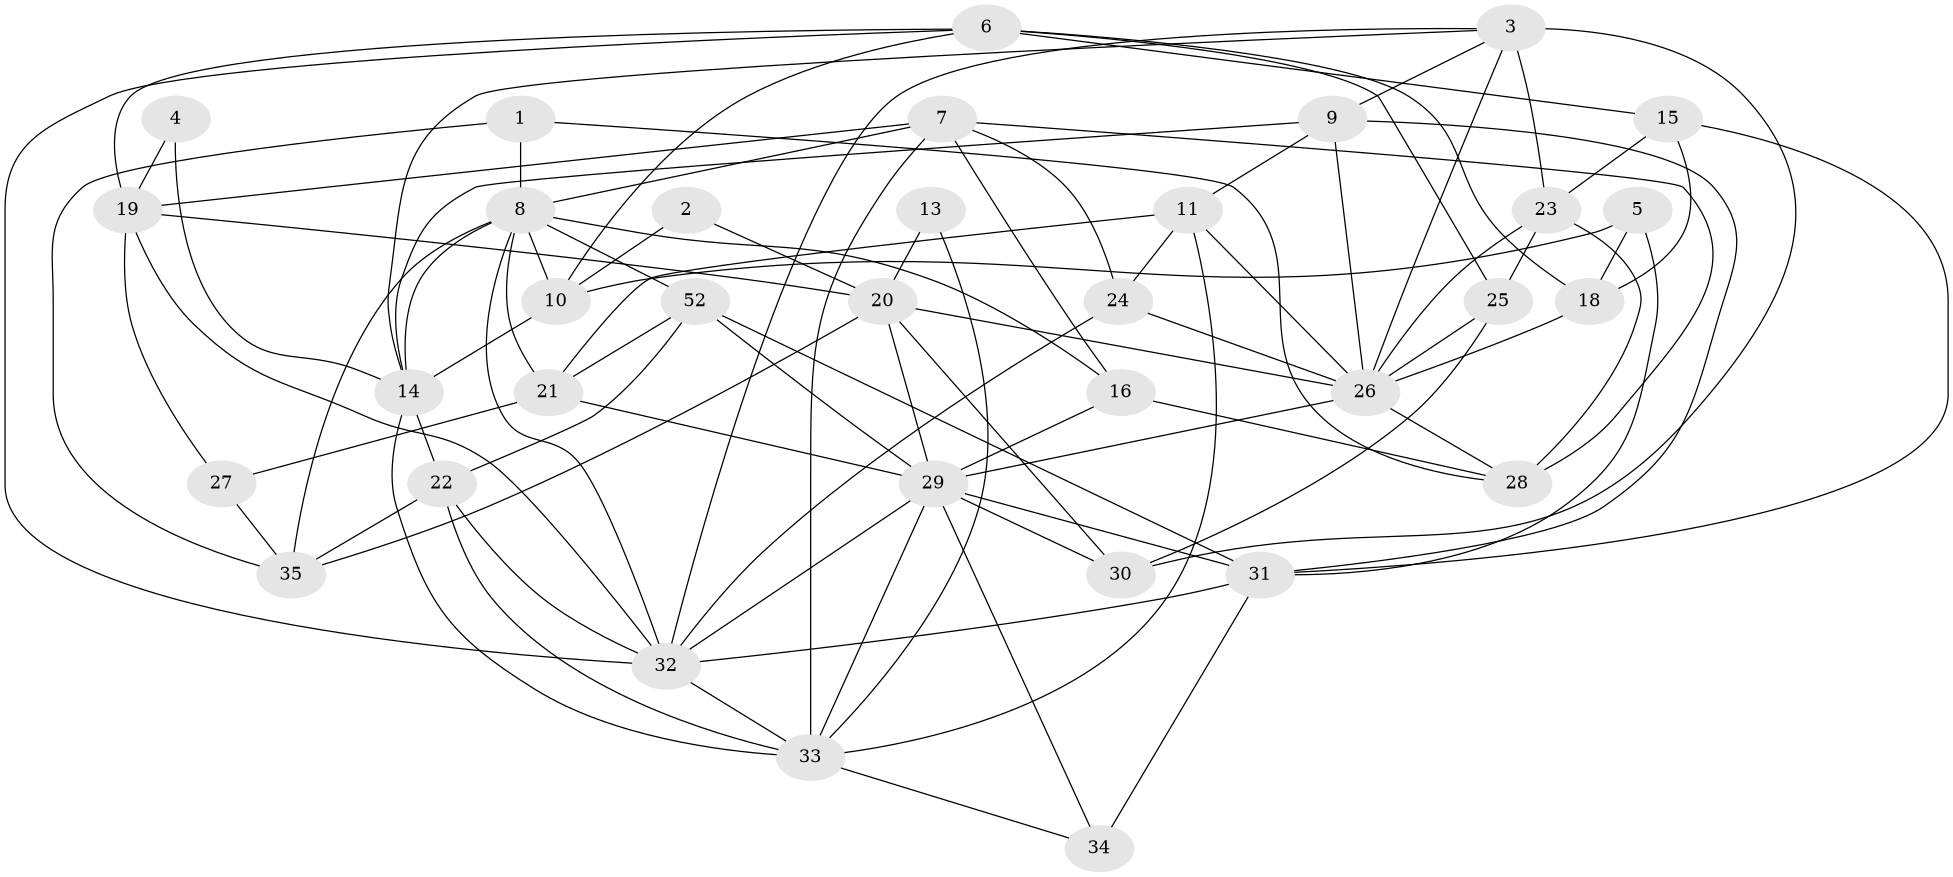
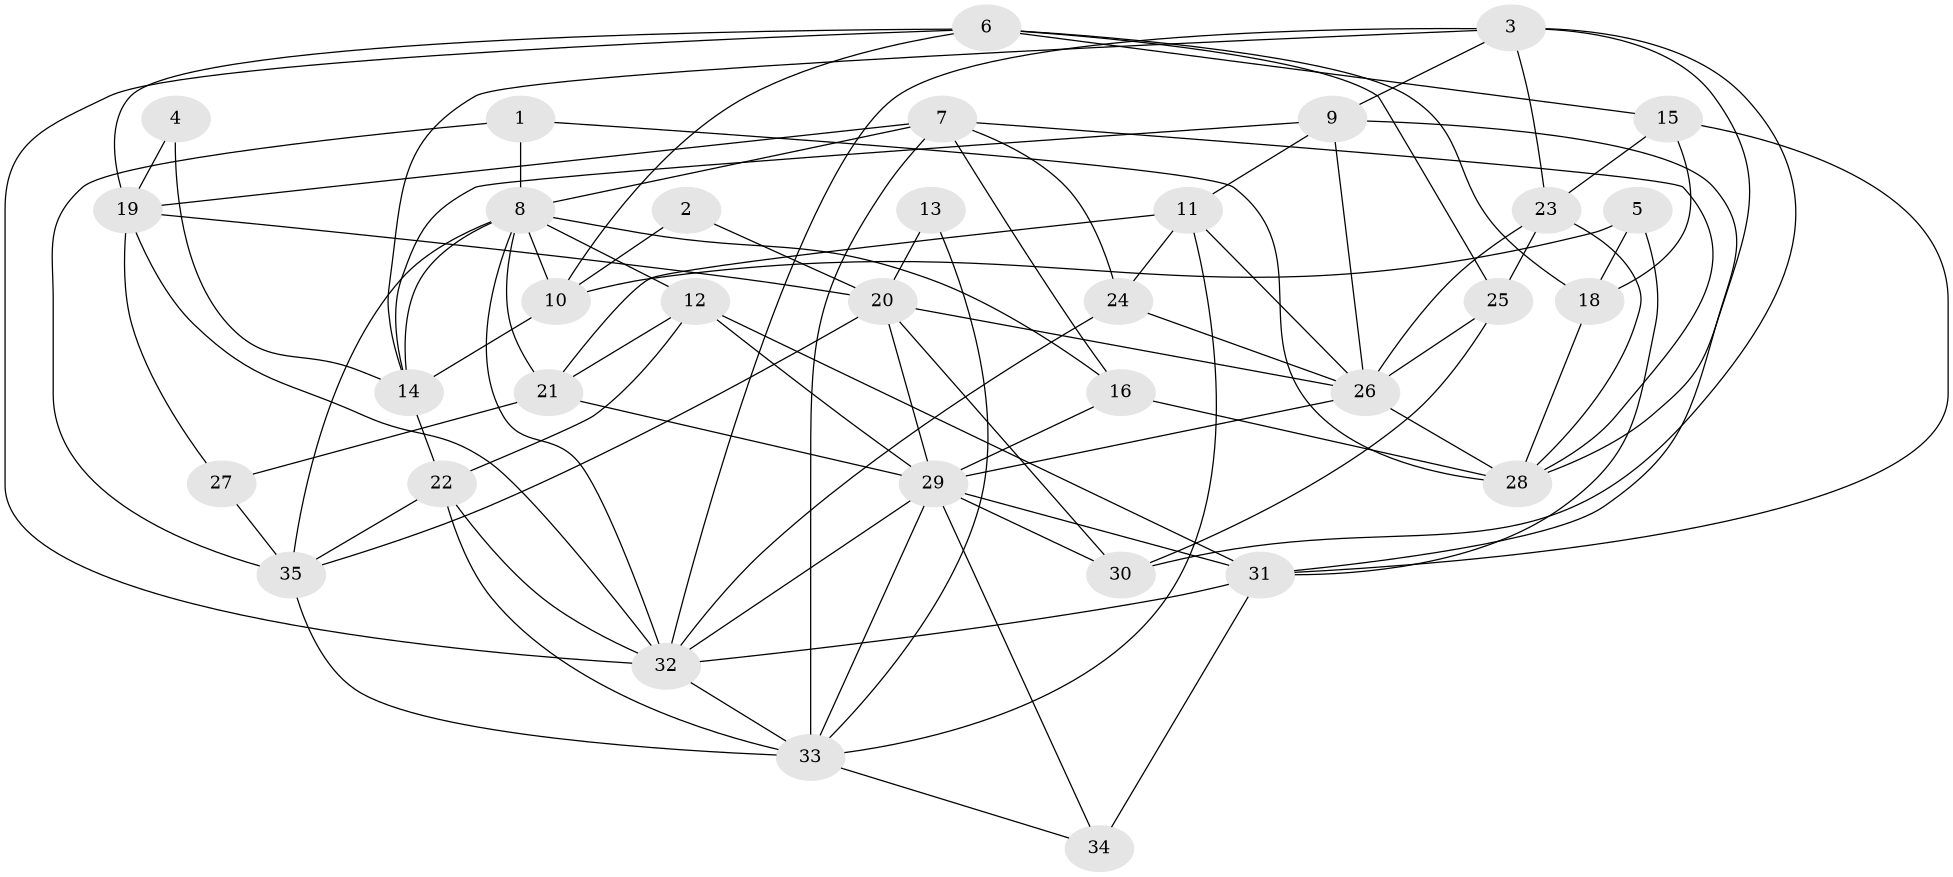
(1436, 210) -> (1745, 231)
(695, 301) -> (695, 301)
(1480, 350) -> (1554, 393)
(503, 668) -> (508, 732)
